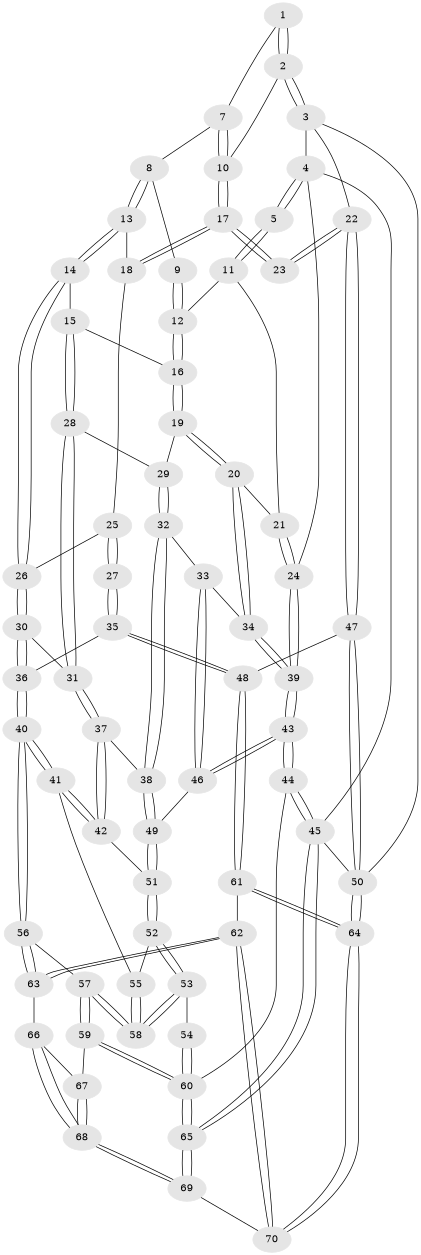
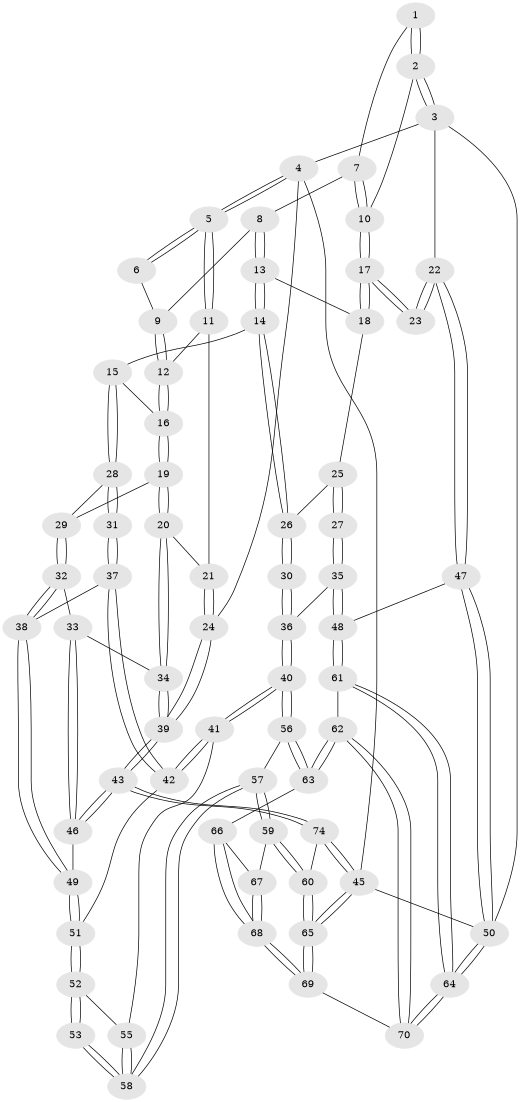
none -> (137, 271)
(47, 653) -> none
(288, 781) -> (319, 832)
(187, 1036) -> none
